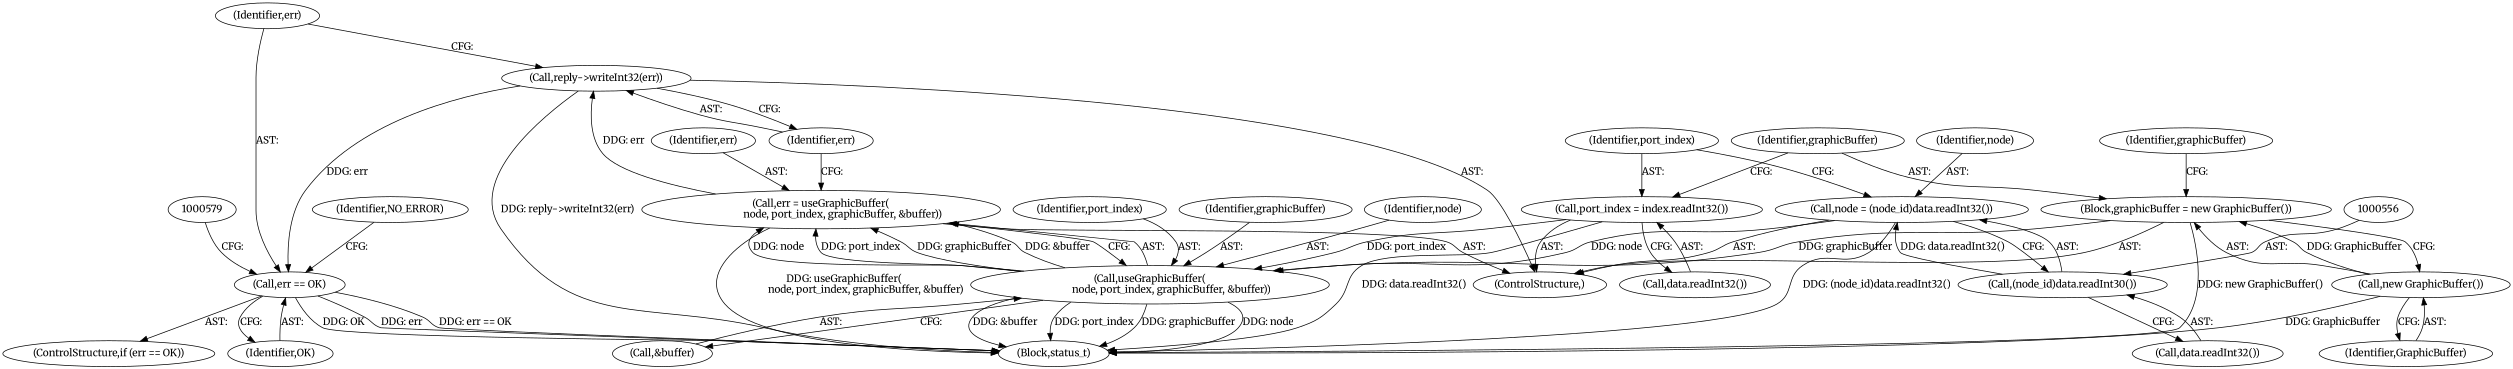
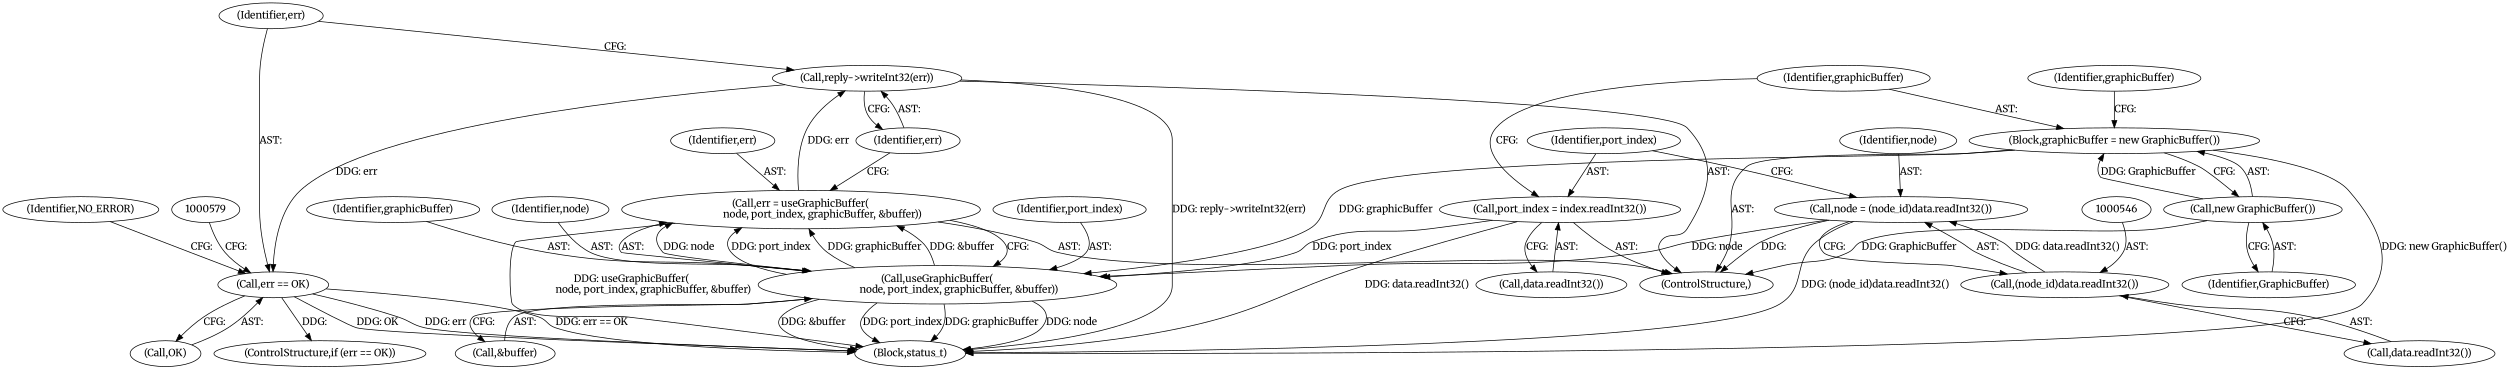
(2379, 210) -> (2116, 210)
(1746, 247) -> (1775, 247)
(2063, 285) -> (2065, 285)
(218, 322) -> (316, 322)
(1750, 348) -> (1988, 230)
(280, 354) -> (166, 354)
